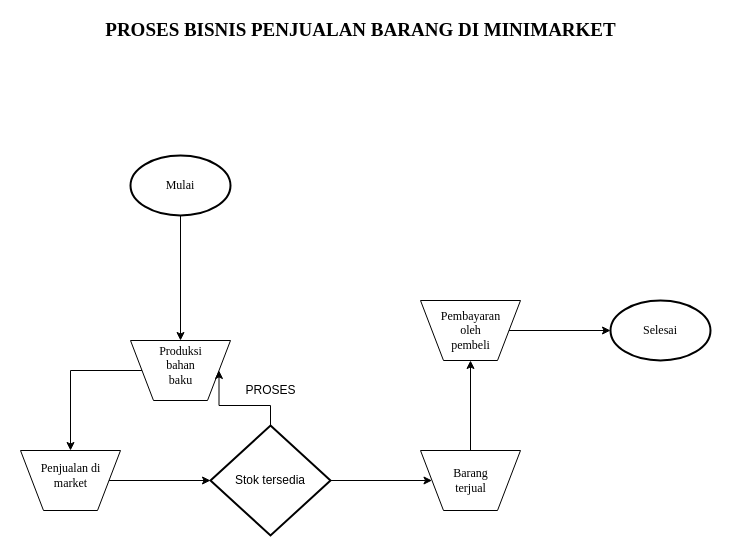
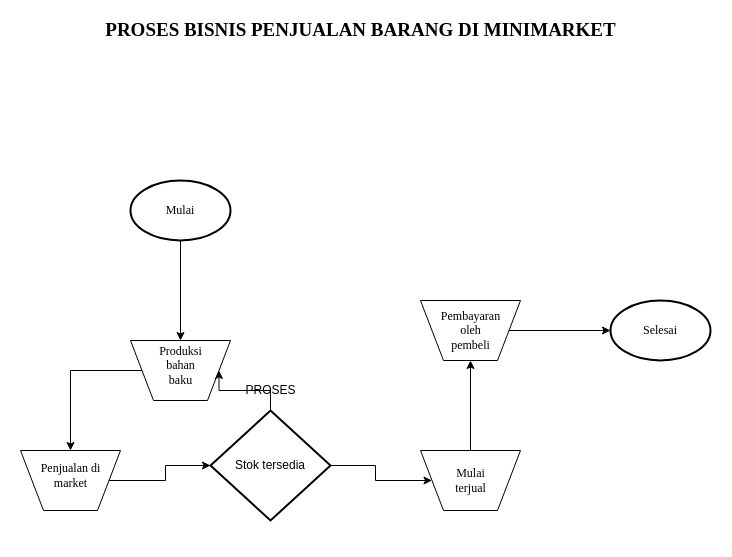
(181, 186) -> (181, 211)
(271, 481) -> (271, 466)
(471, 481) -> (471, 481)
